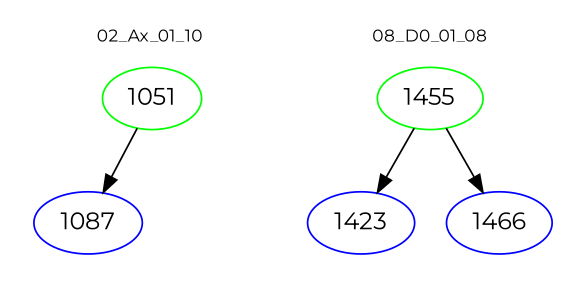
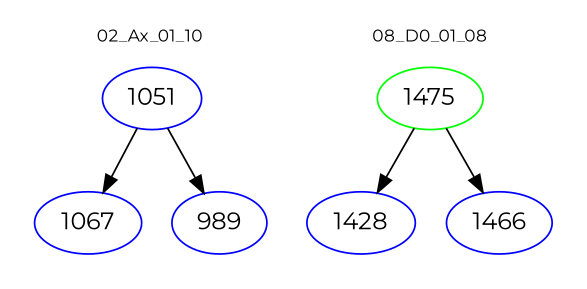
(152, 98) -> (152, 98)
(430, 98) -> (430, 98)
(88, 223) -> (88, 223)
none -> (219, 223)
(361, 223) -> (361, 223)
